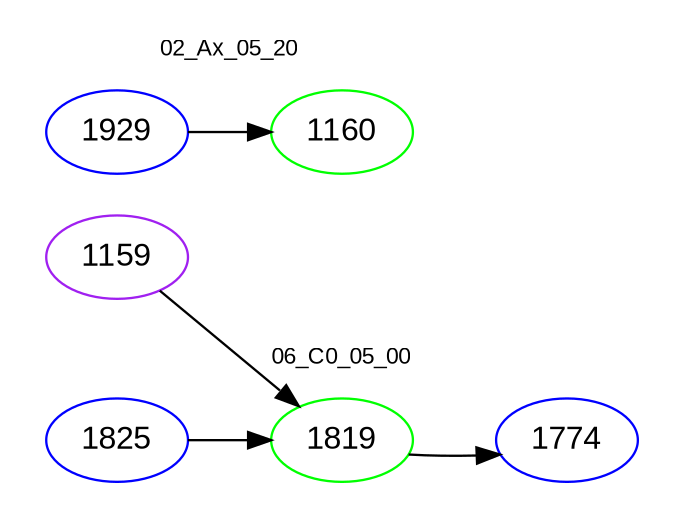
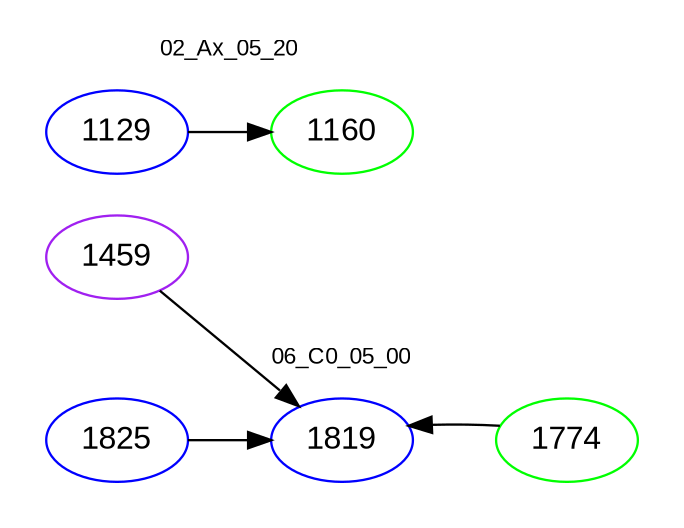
(117, 132) -> (117, 132)
(117, 257) -> (117, 257)
(342, 440) -> (342, 440)
(567, 440) -> (567, 440)
(442, 456) -> (466, 425)
